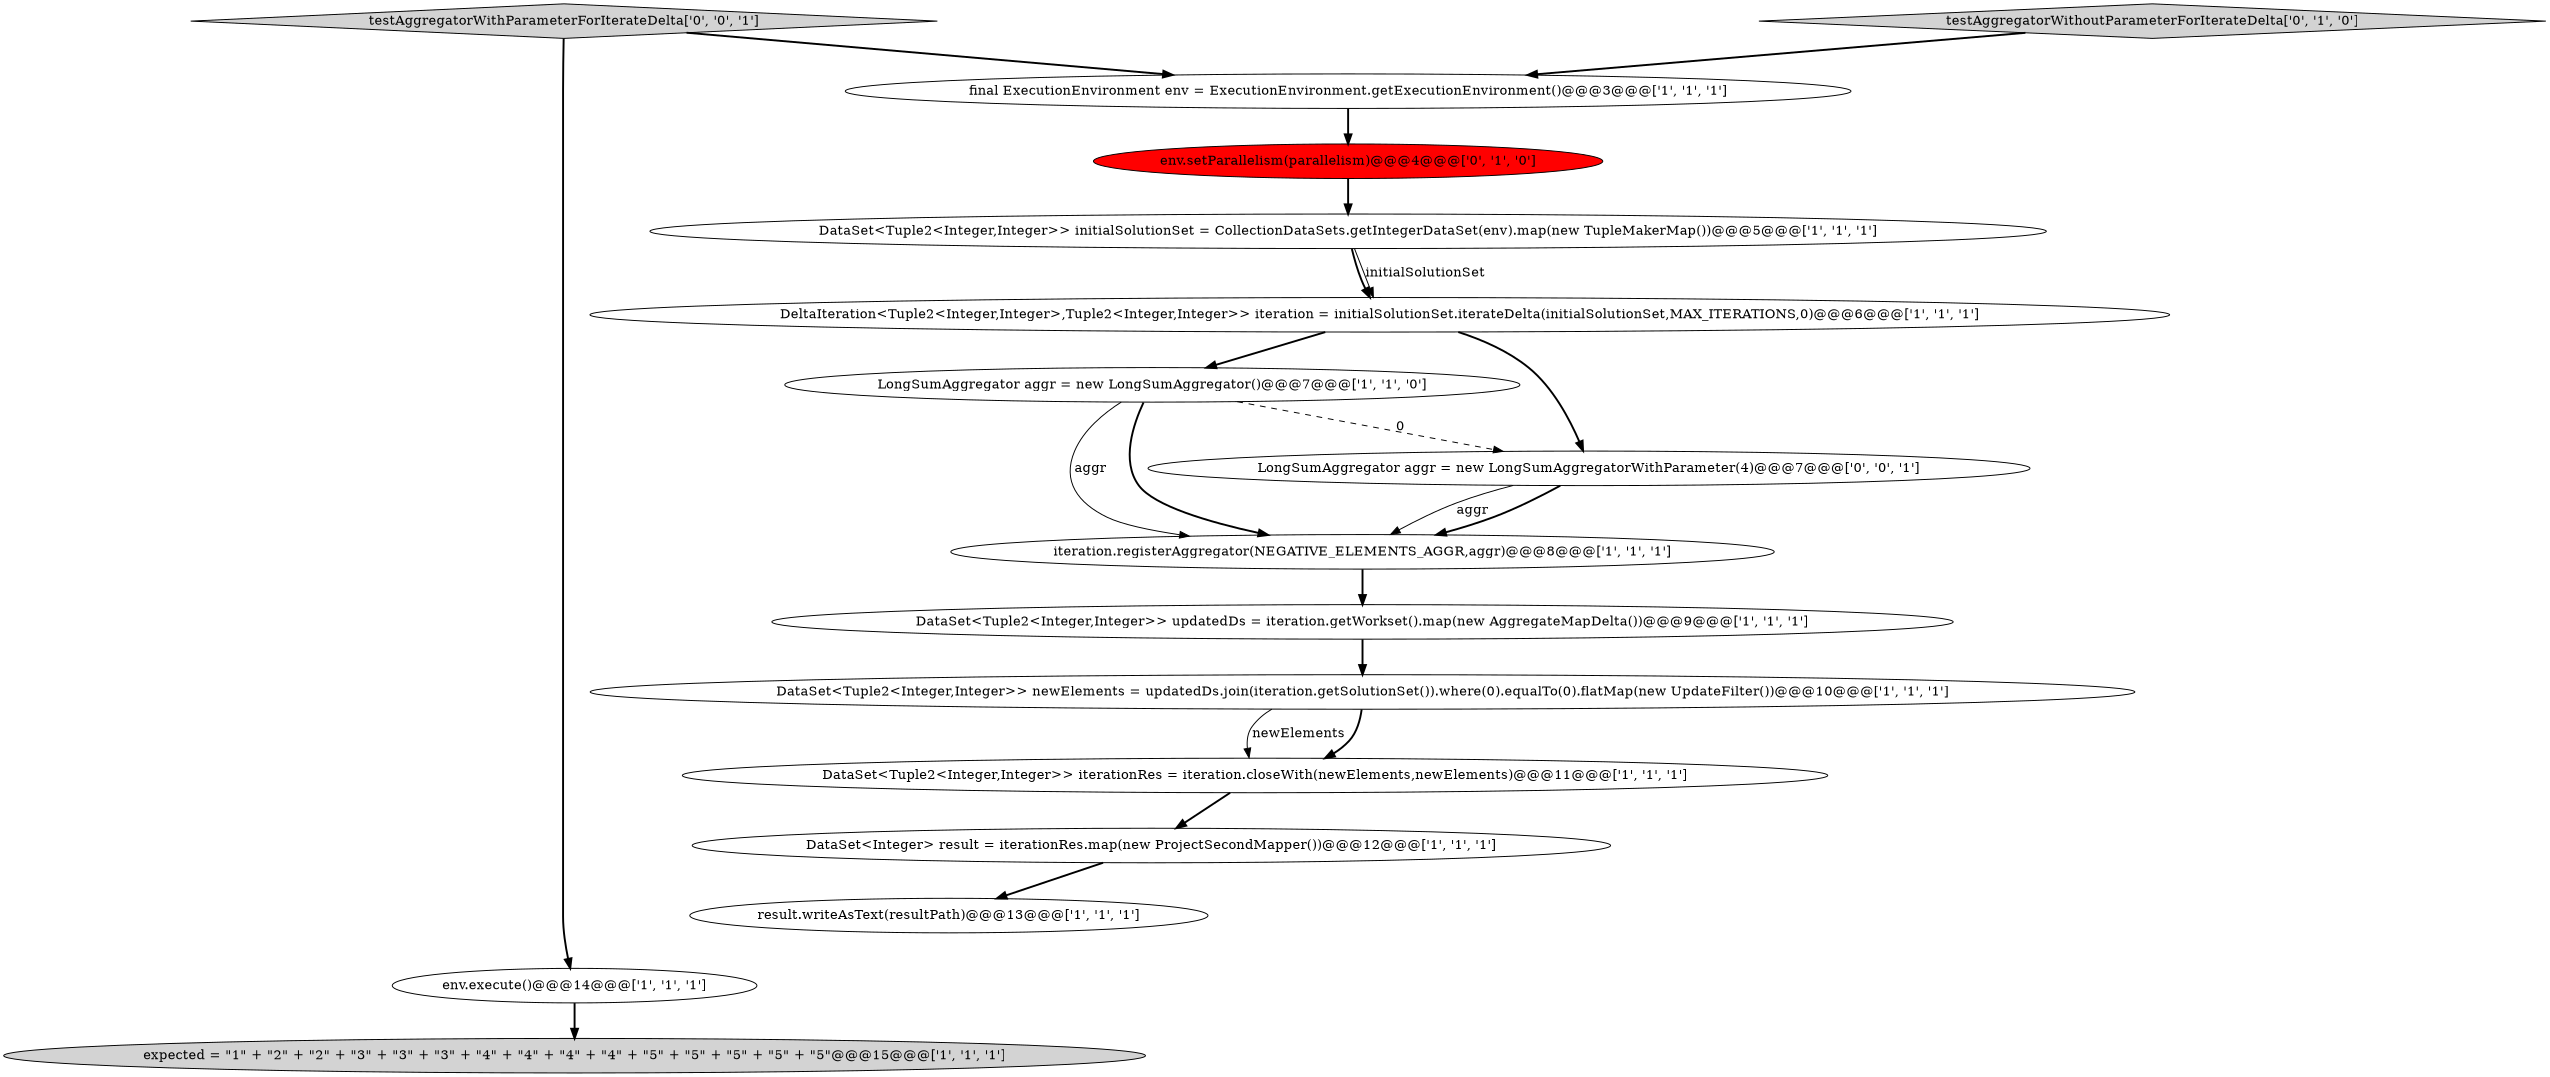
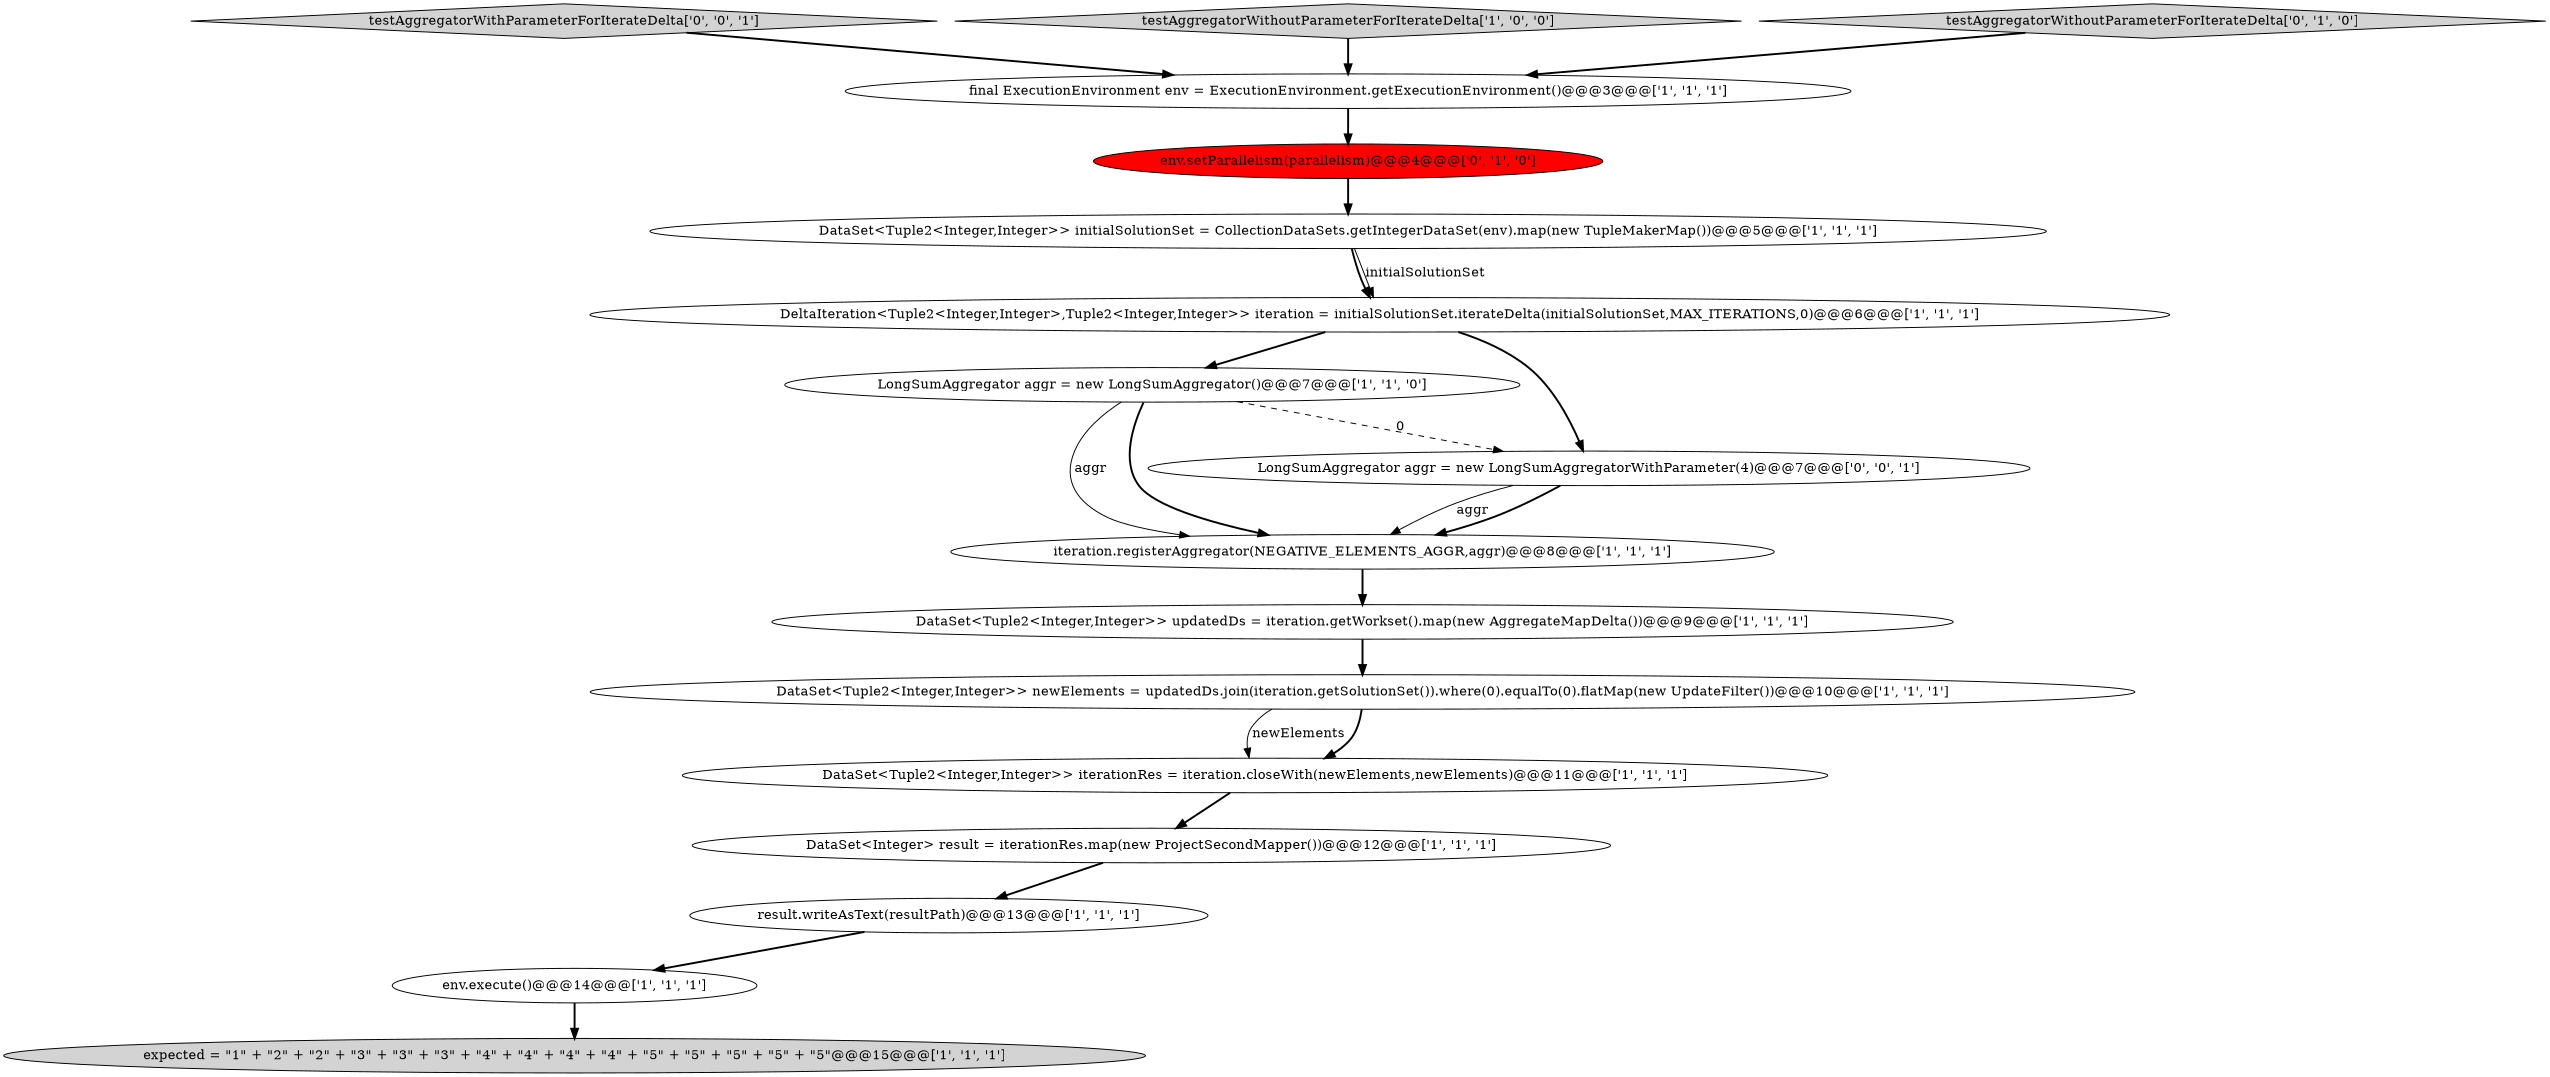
none -> (1348, 21)
(563, 499) -> (764, 950)
